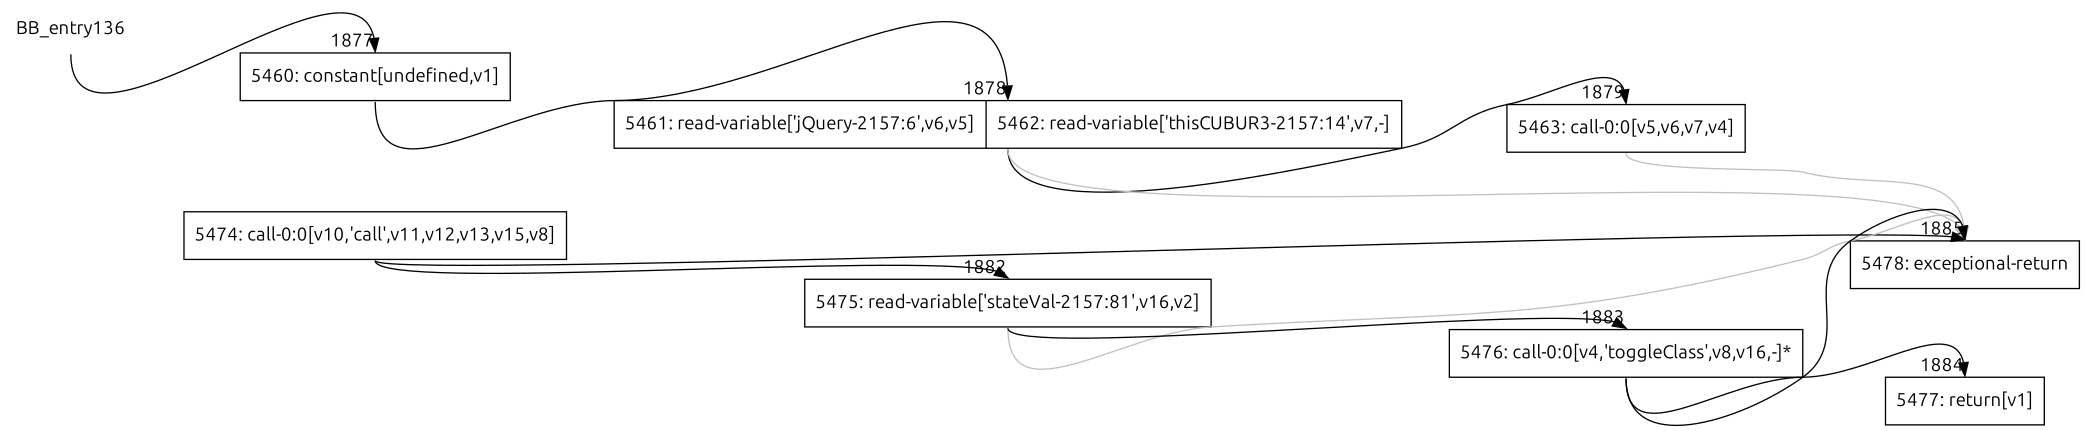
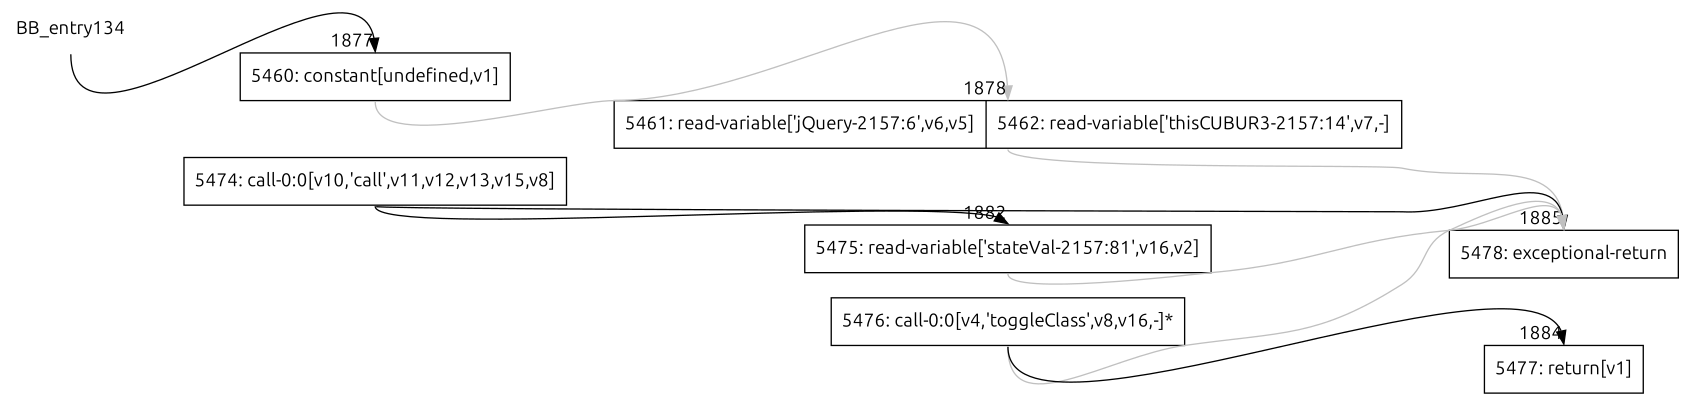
(71, 29) -> (71, 29)
(696, 89) -> (708, 86)
(1626, 128) -> none
(1310, 329) -> none
(1822, 353) -> (1293, 331)
